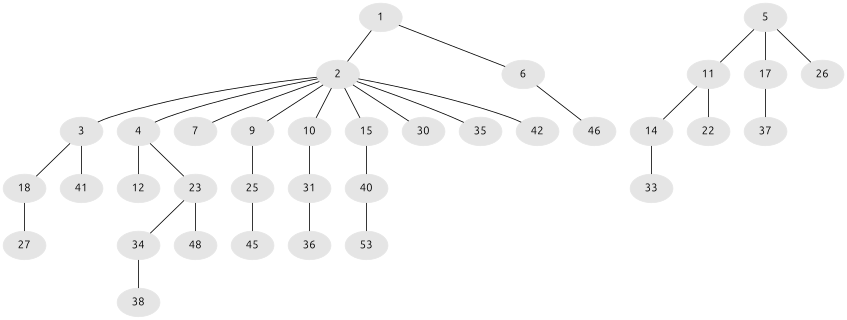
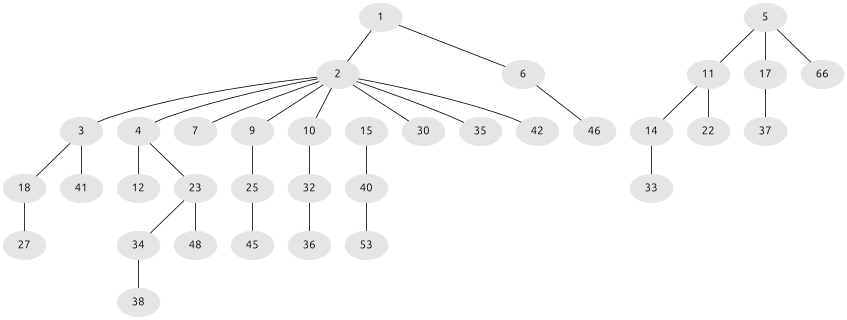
(823, 74) -> (823, 74)
(352, 103) -> none
(310, 188) -> (310, 188)
